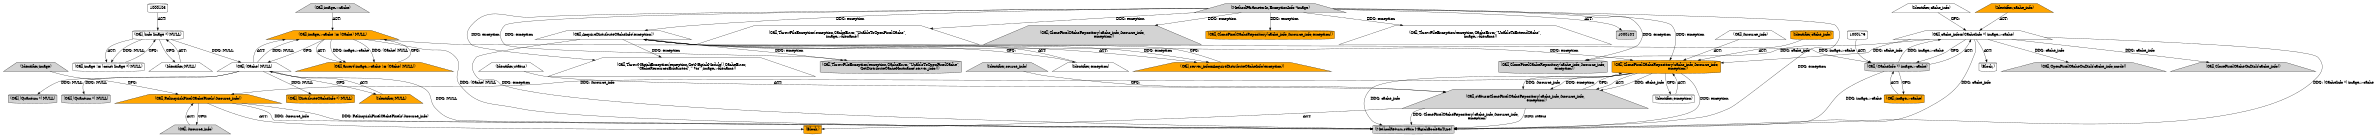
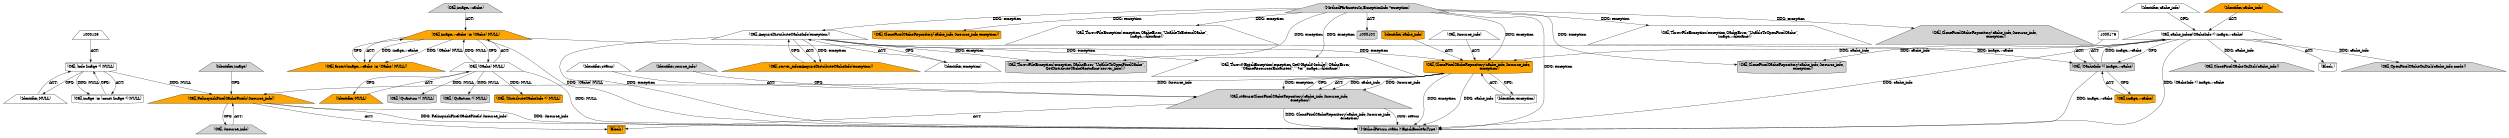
(158, 8) -> (91, 35)
(1270, 8) -> (1367, 8)
(205, 51) -> (159, 82)
